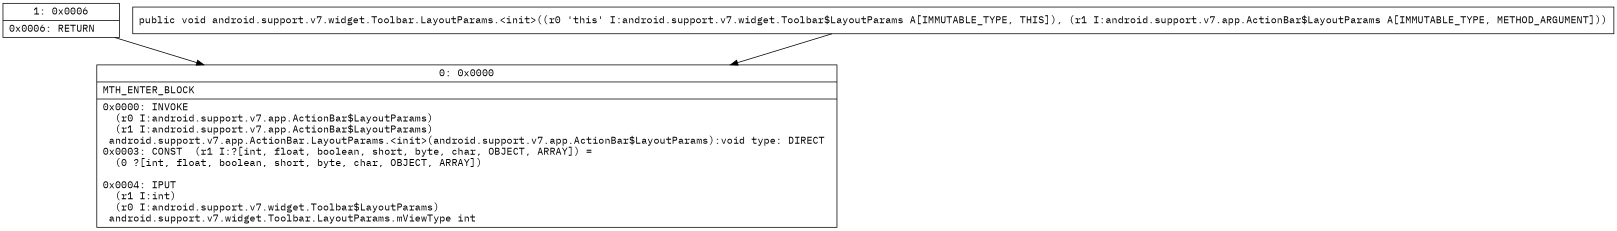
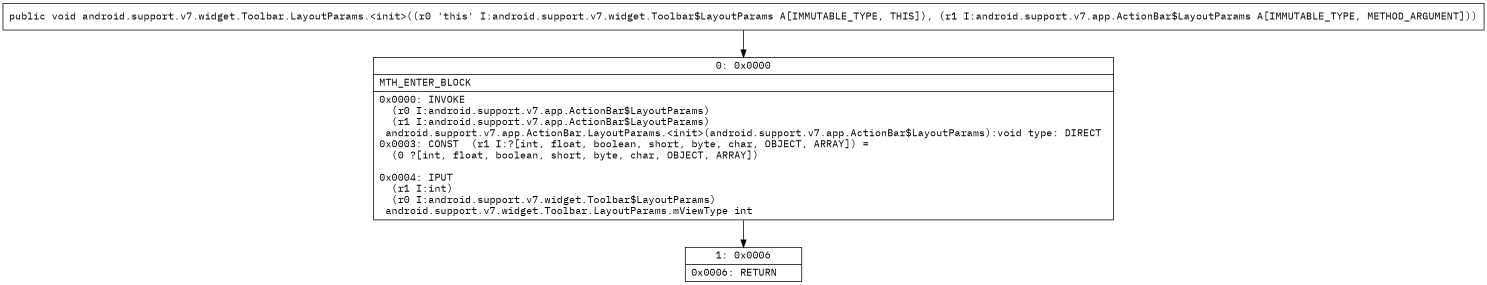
(156, 50) -> (744, 230)
